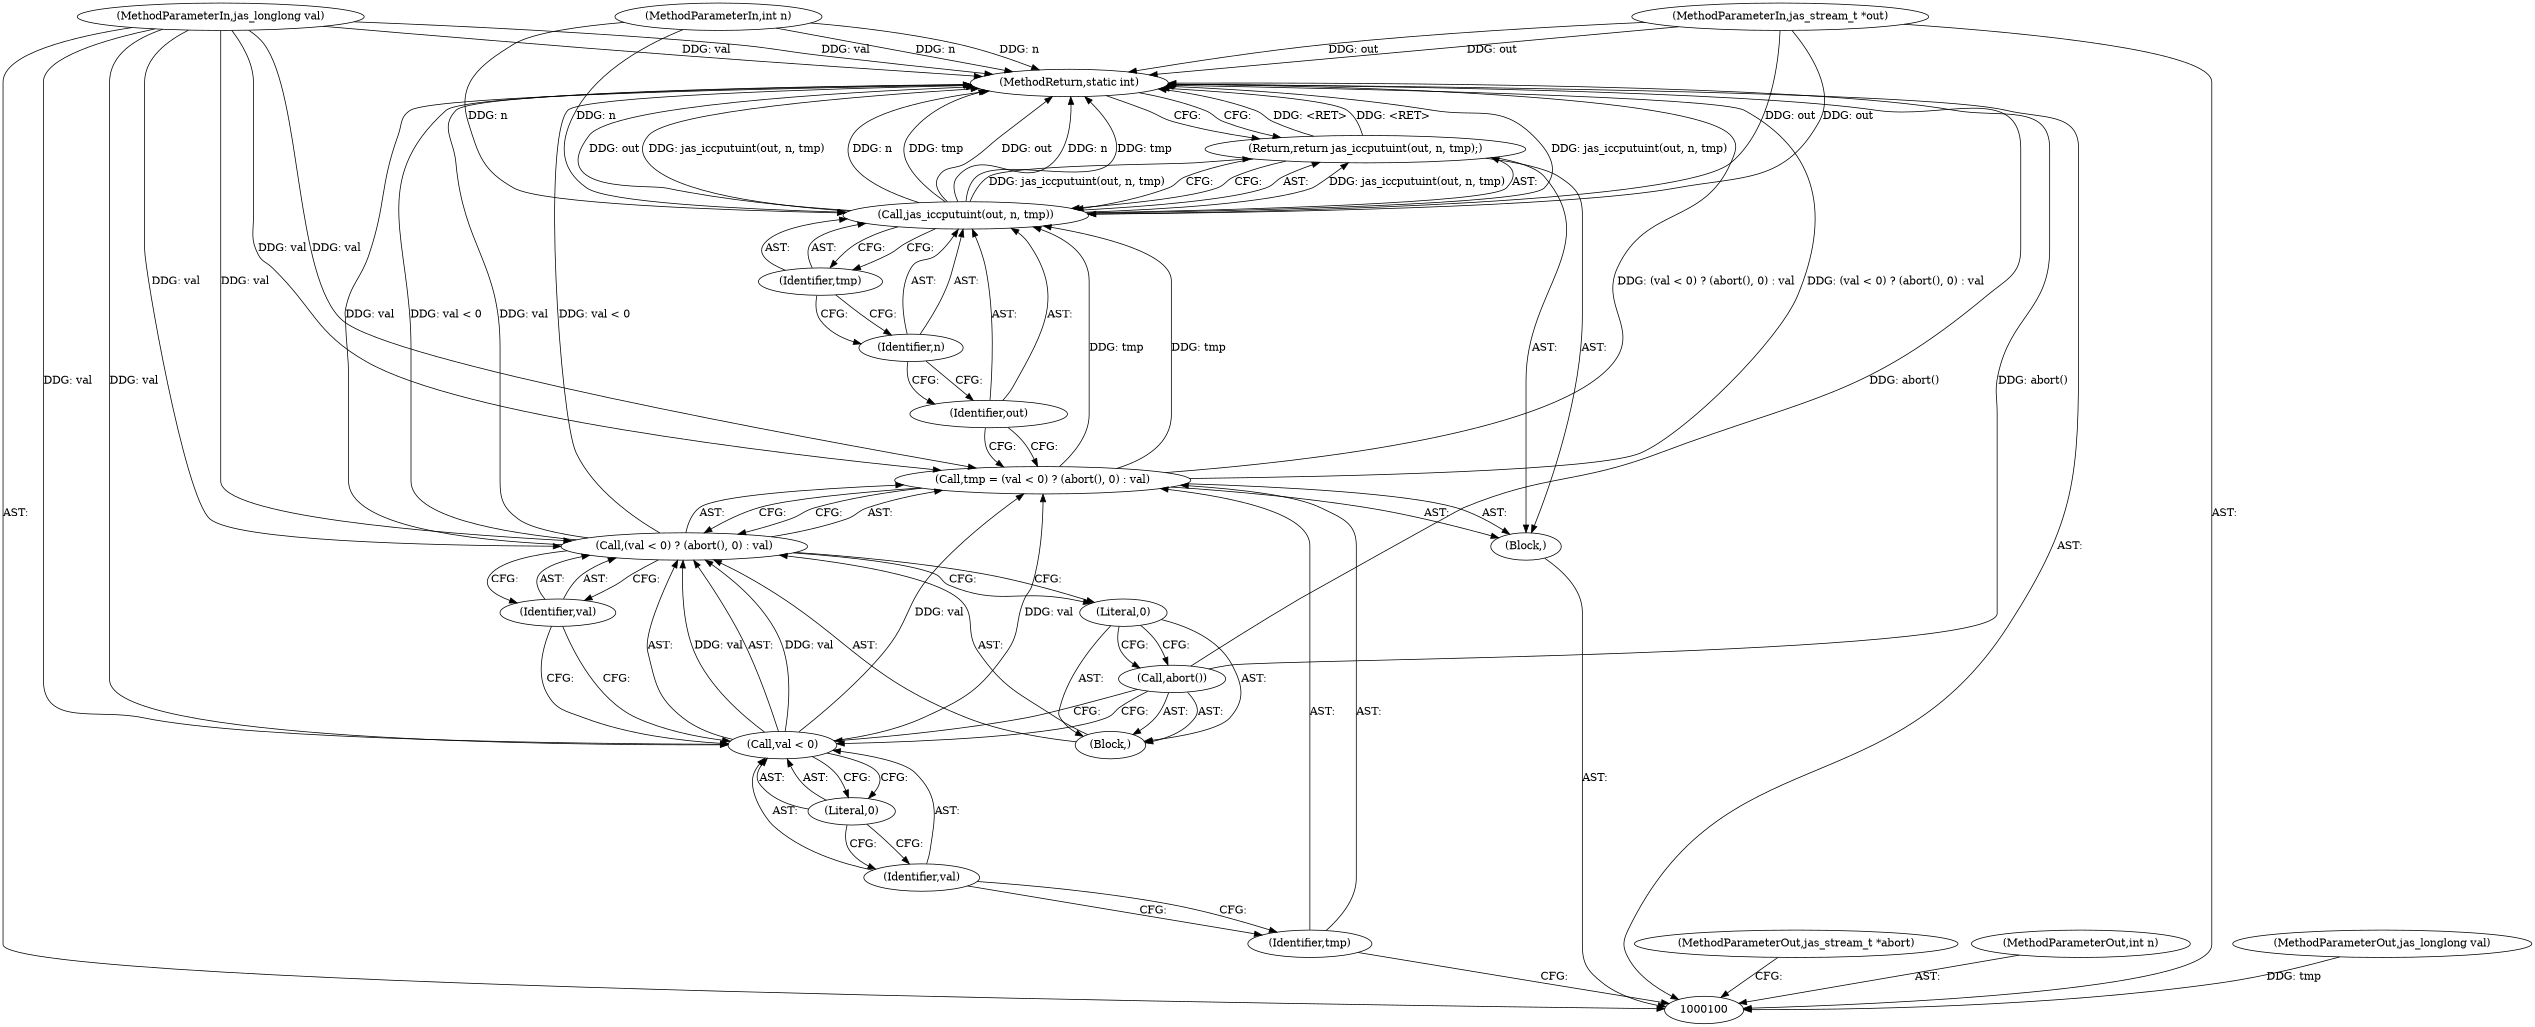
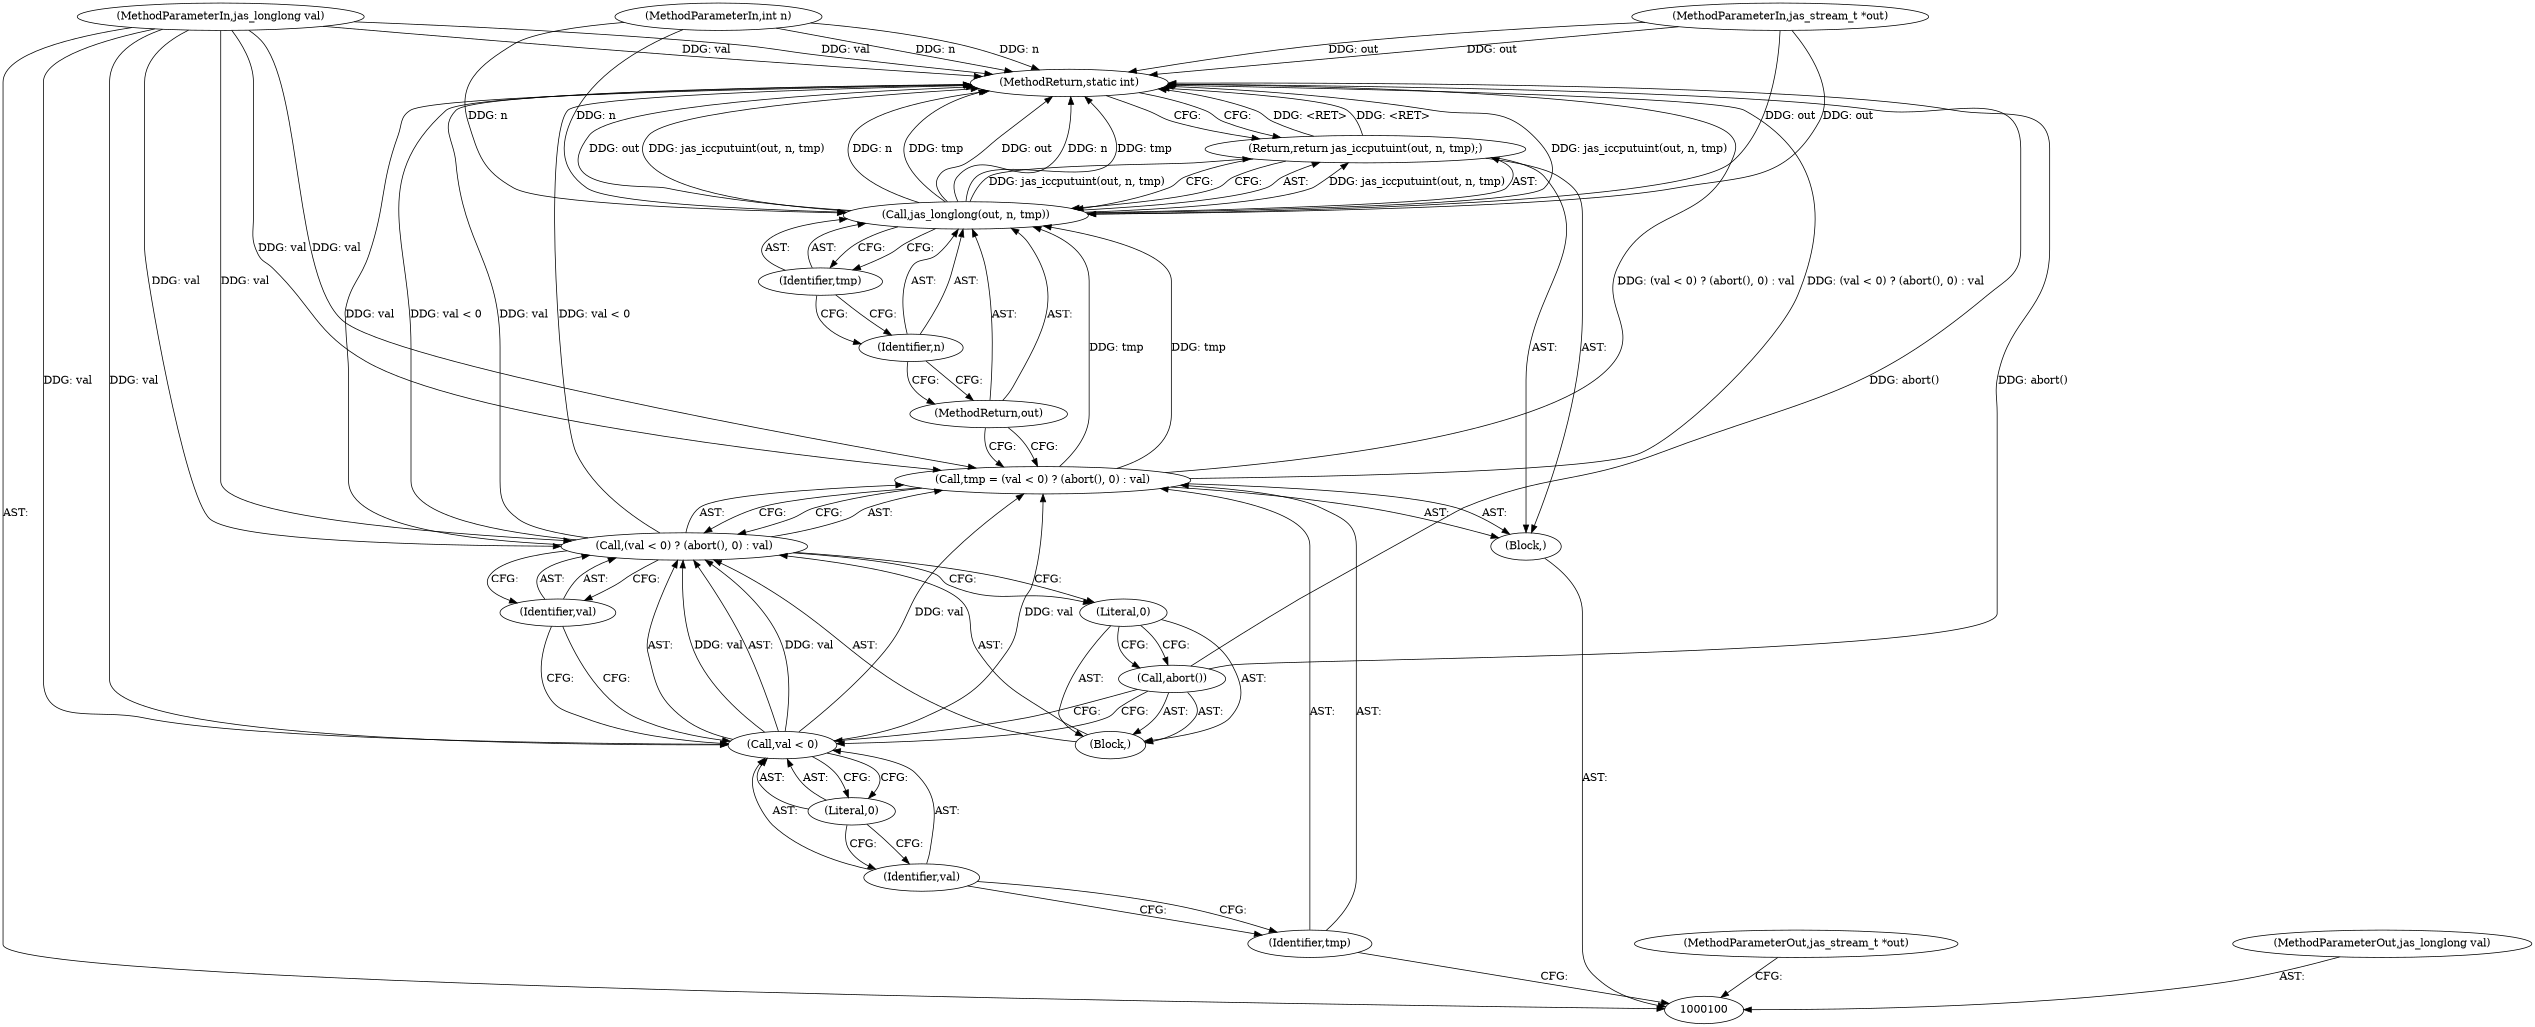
(966, 215) -> (966, 215)
(2079, 223) -> none
(989, 414) -> (989, 414)
(2212, 590) -> none
(1796, 944) -> (1796, 944)
(2081, 944) -> none
(2294, 977) -> (2294, 977)
